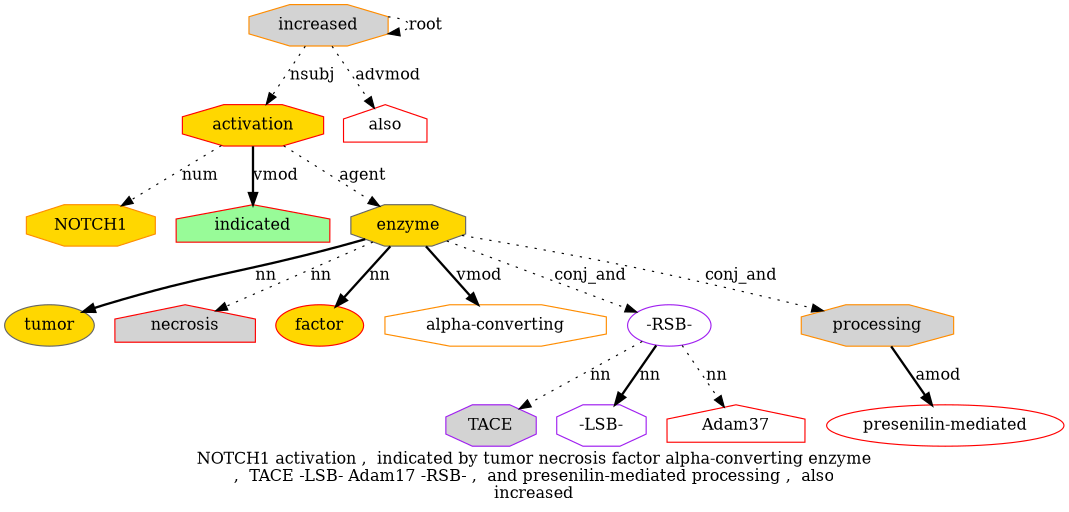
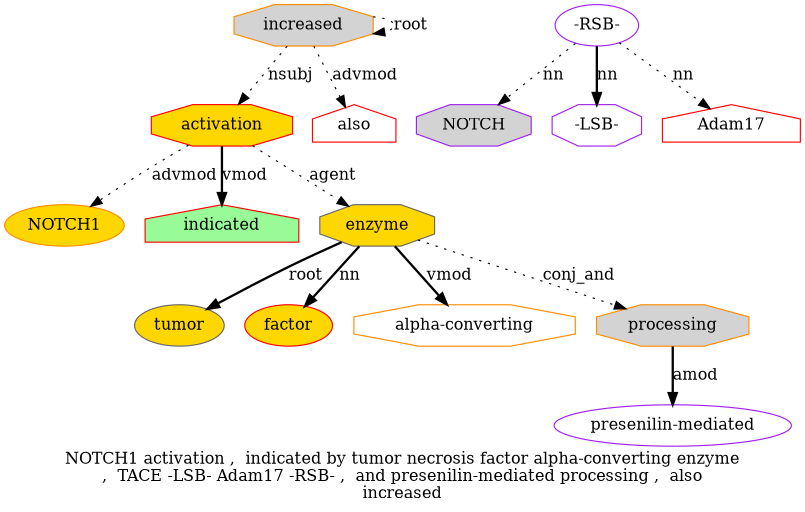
(200, 175) -> (185, 175)
(91, 225) -> (64, 225)
(536, 274) -> none
(266, 275) -> (306, 275)
(185, 325) -> none
(491, 425) -> (474, 125)
(736, 425) -> (731, 125)
(945, 425) -> (673, 425)
